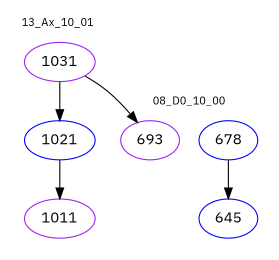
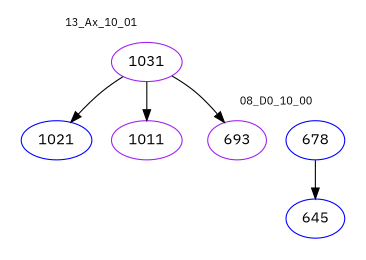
(60, 174) -> (147, 96)
